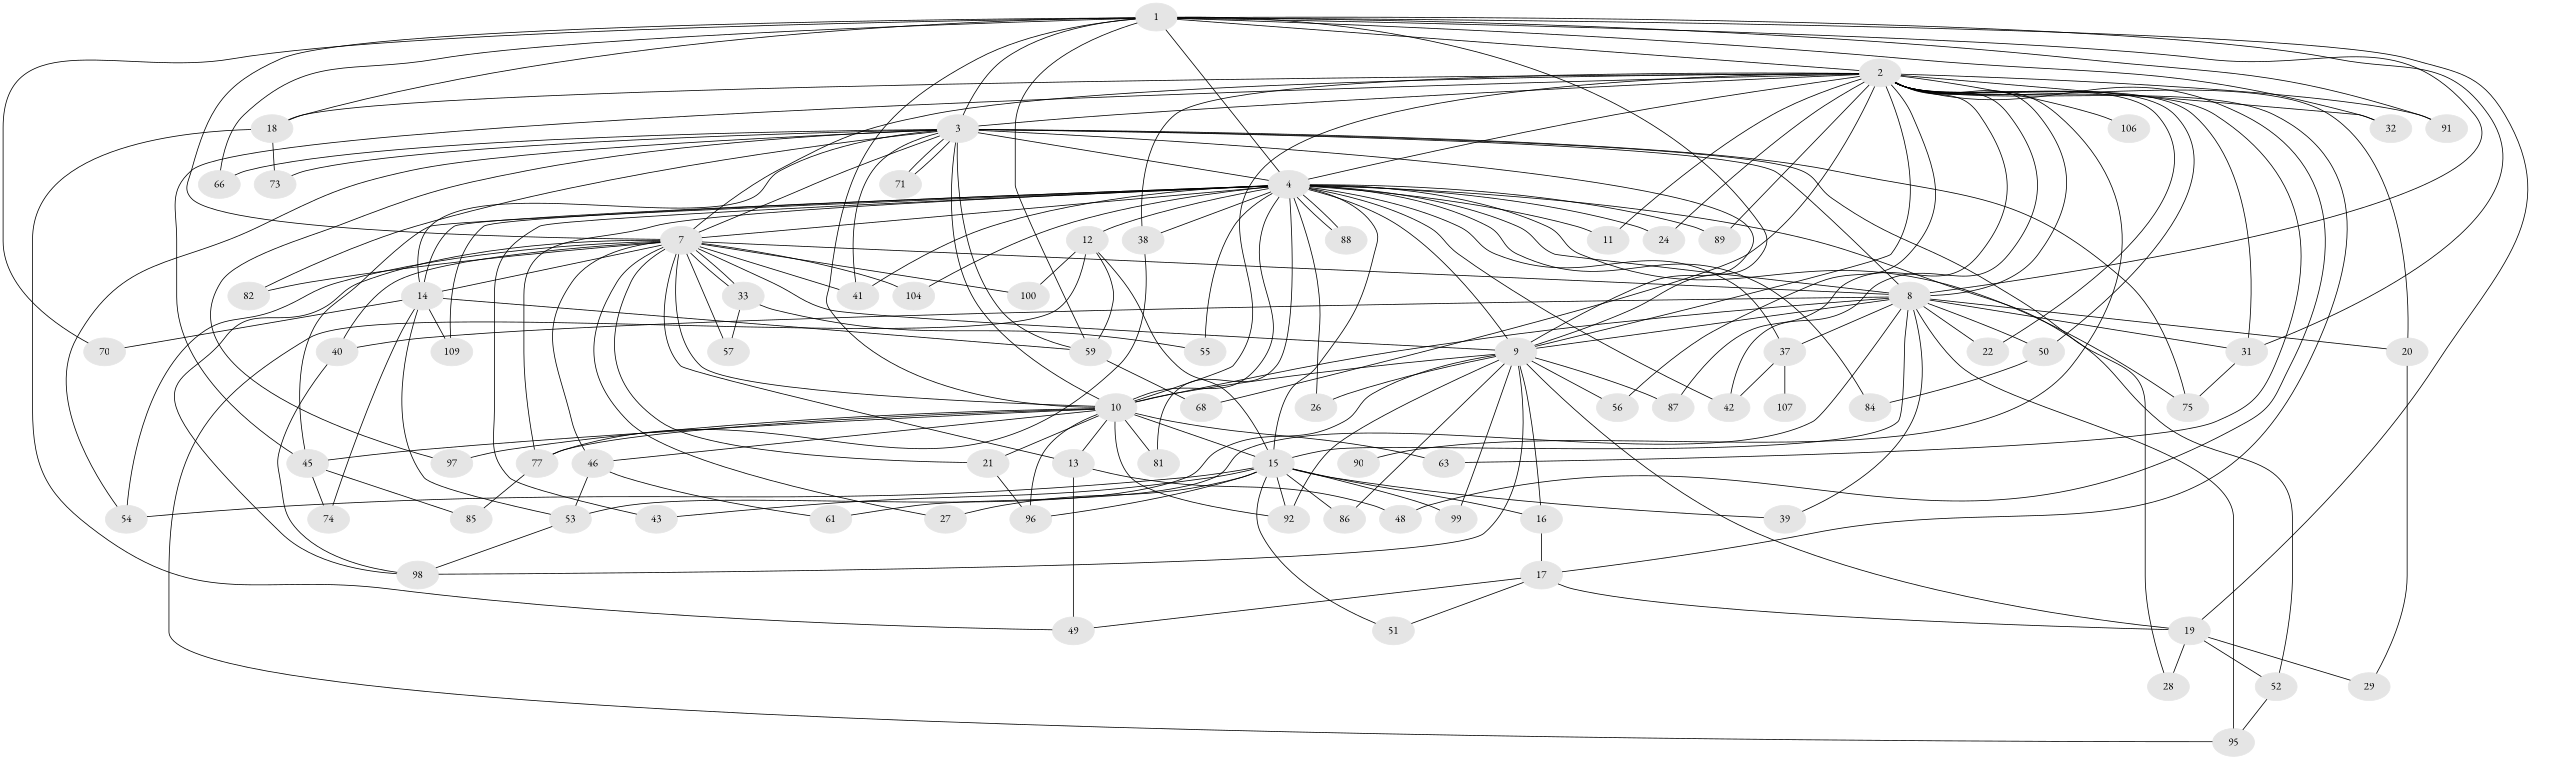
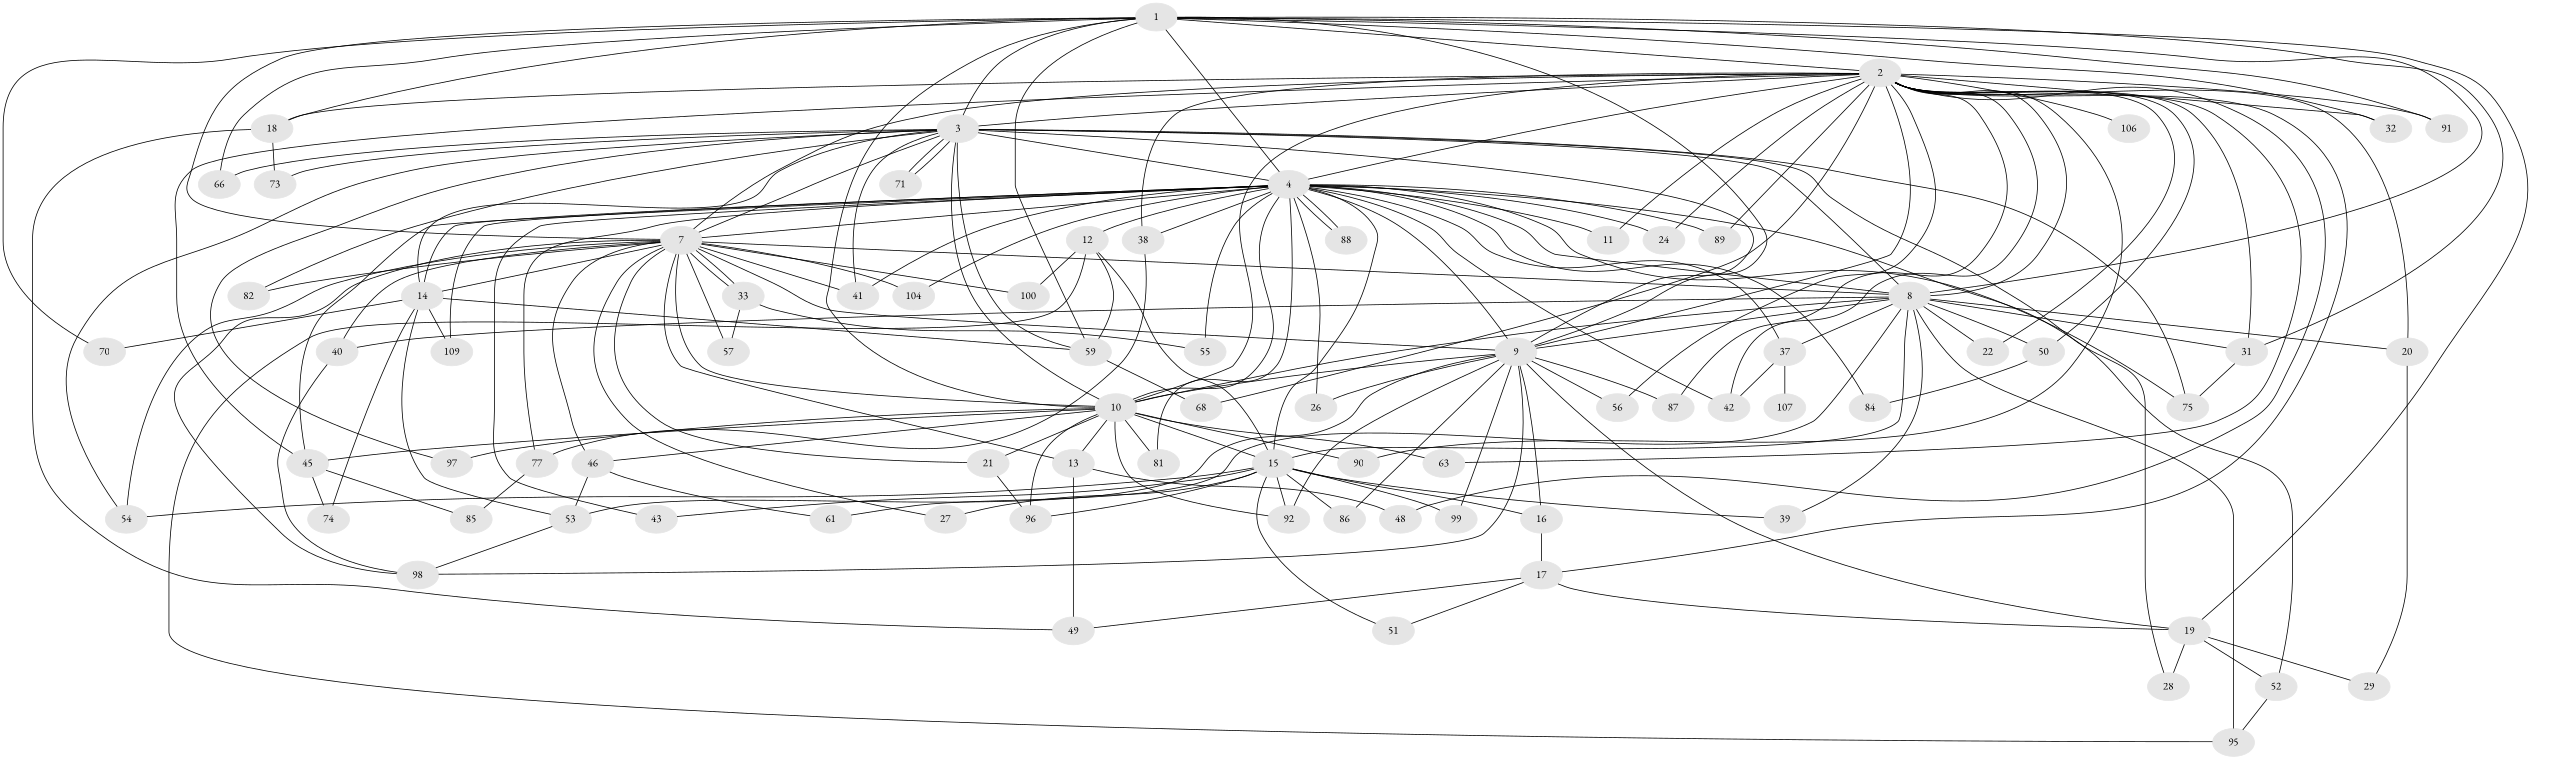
(823, 421) -> (1283, 445)
